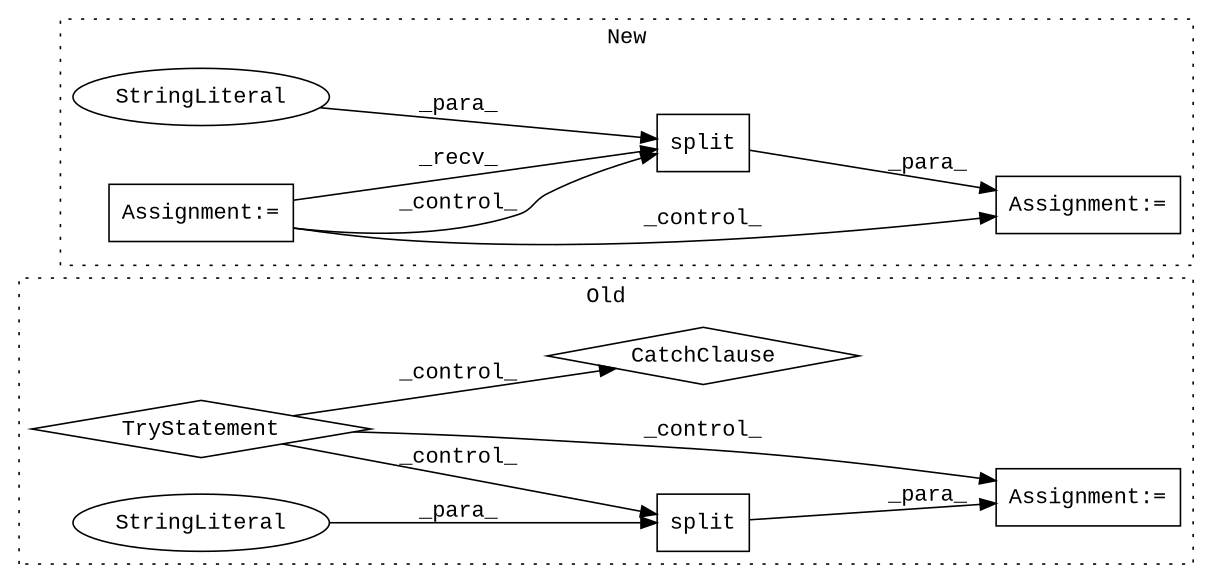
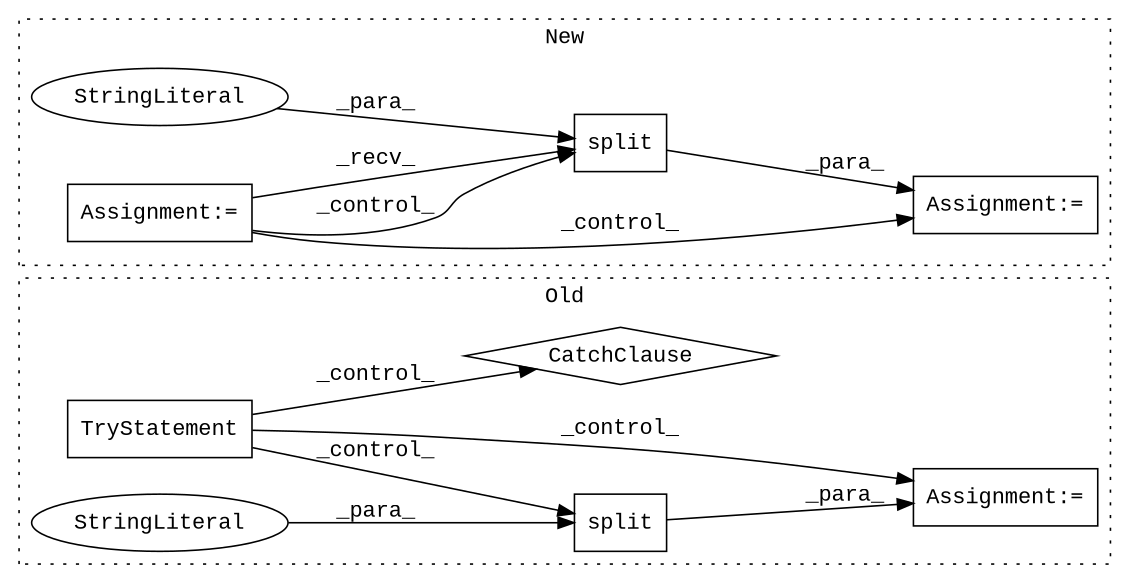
(201, 429) -> (160, 429)
